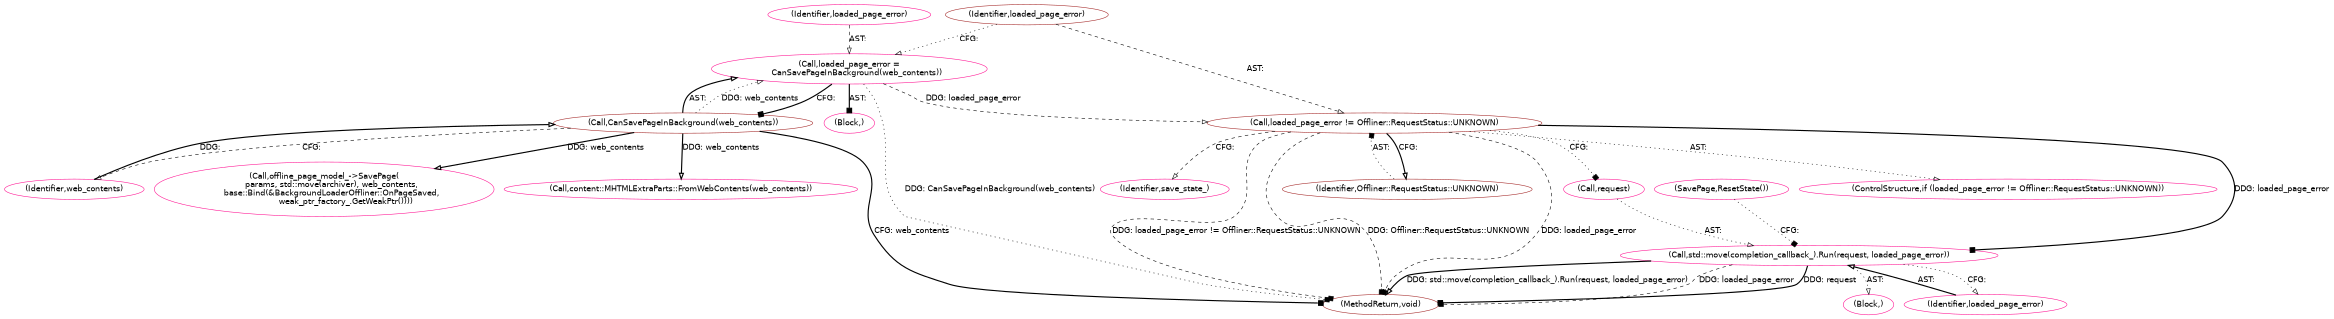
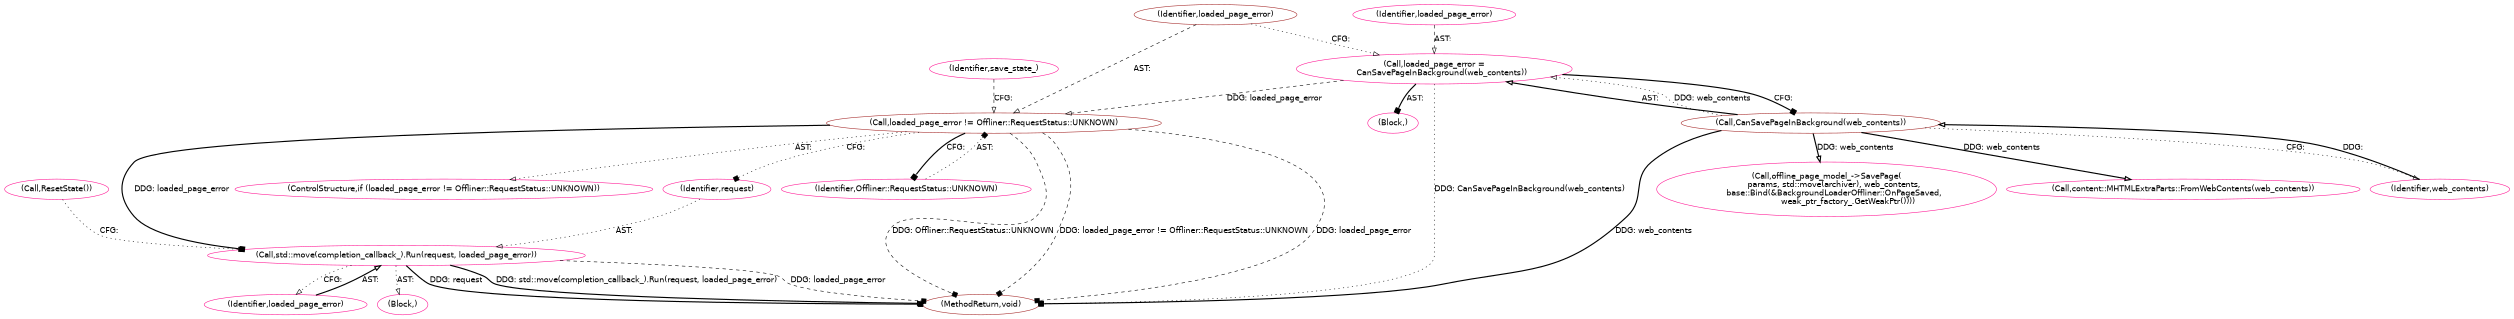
(334, 142) -> (2171, 141)
(1220, 142) -> (994, 93)
(1399, 152) -> (938, 150)
(1407, 189) -> (906, 189)
(1604, 189) -> (717, 189)
(1722, 189) -> (57, 189)
(912, 231) -> (1654, 231)
